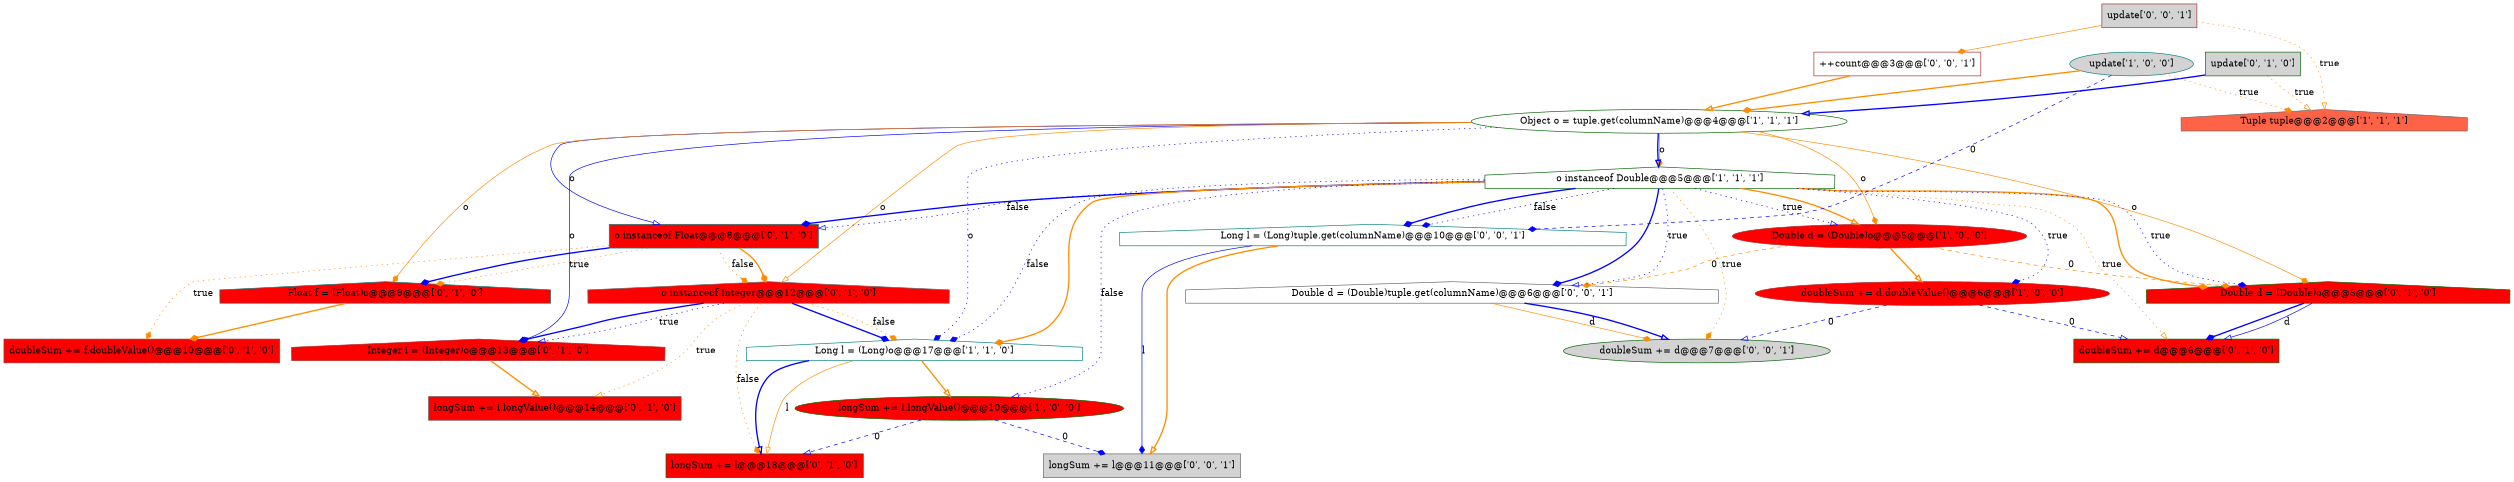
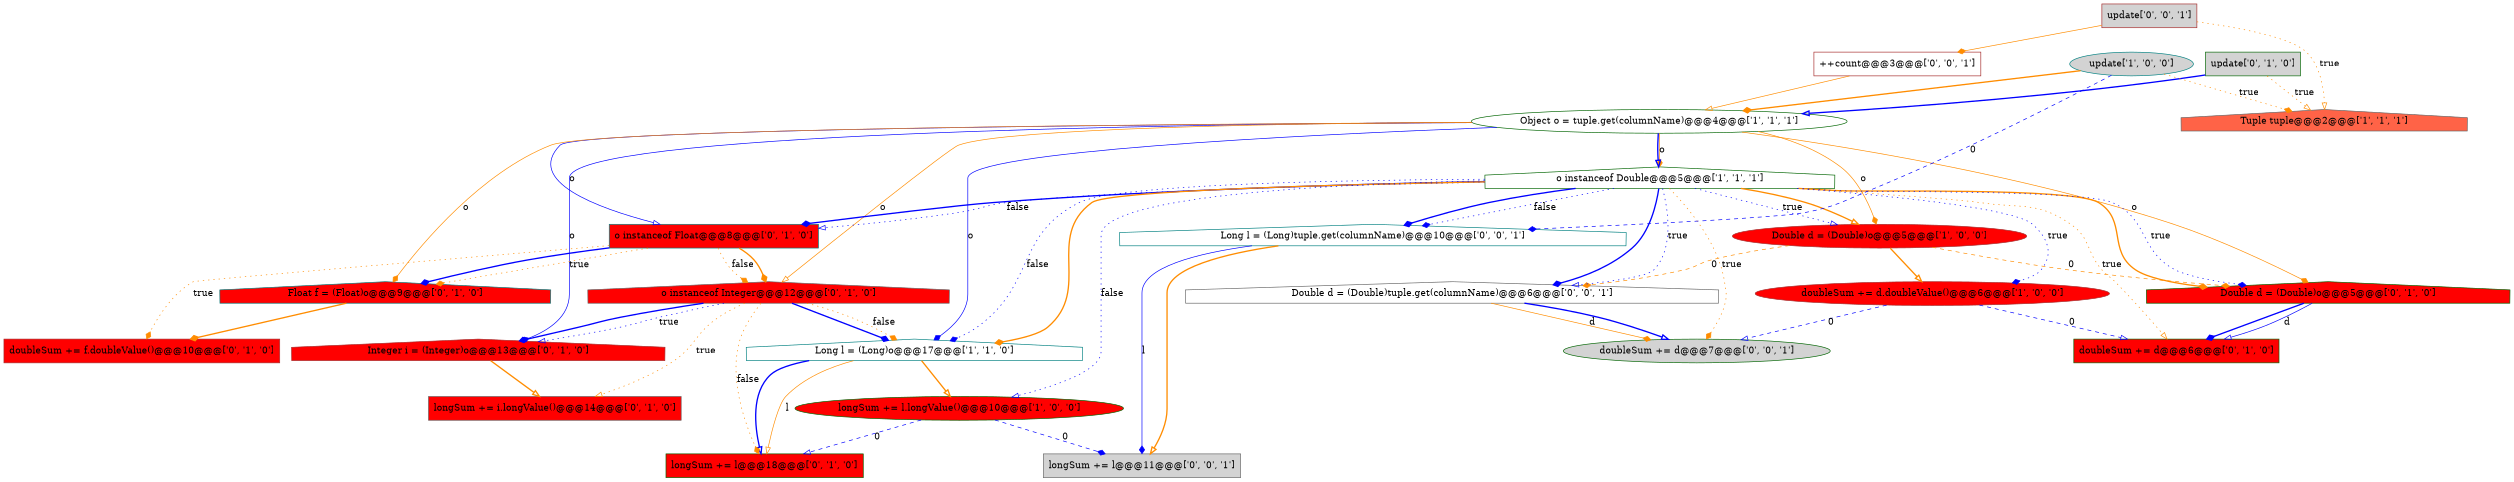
(1781, 92) -> (1781, 92)
(1147, 147) -> (1147, 147)
